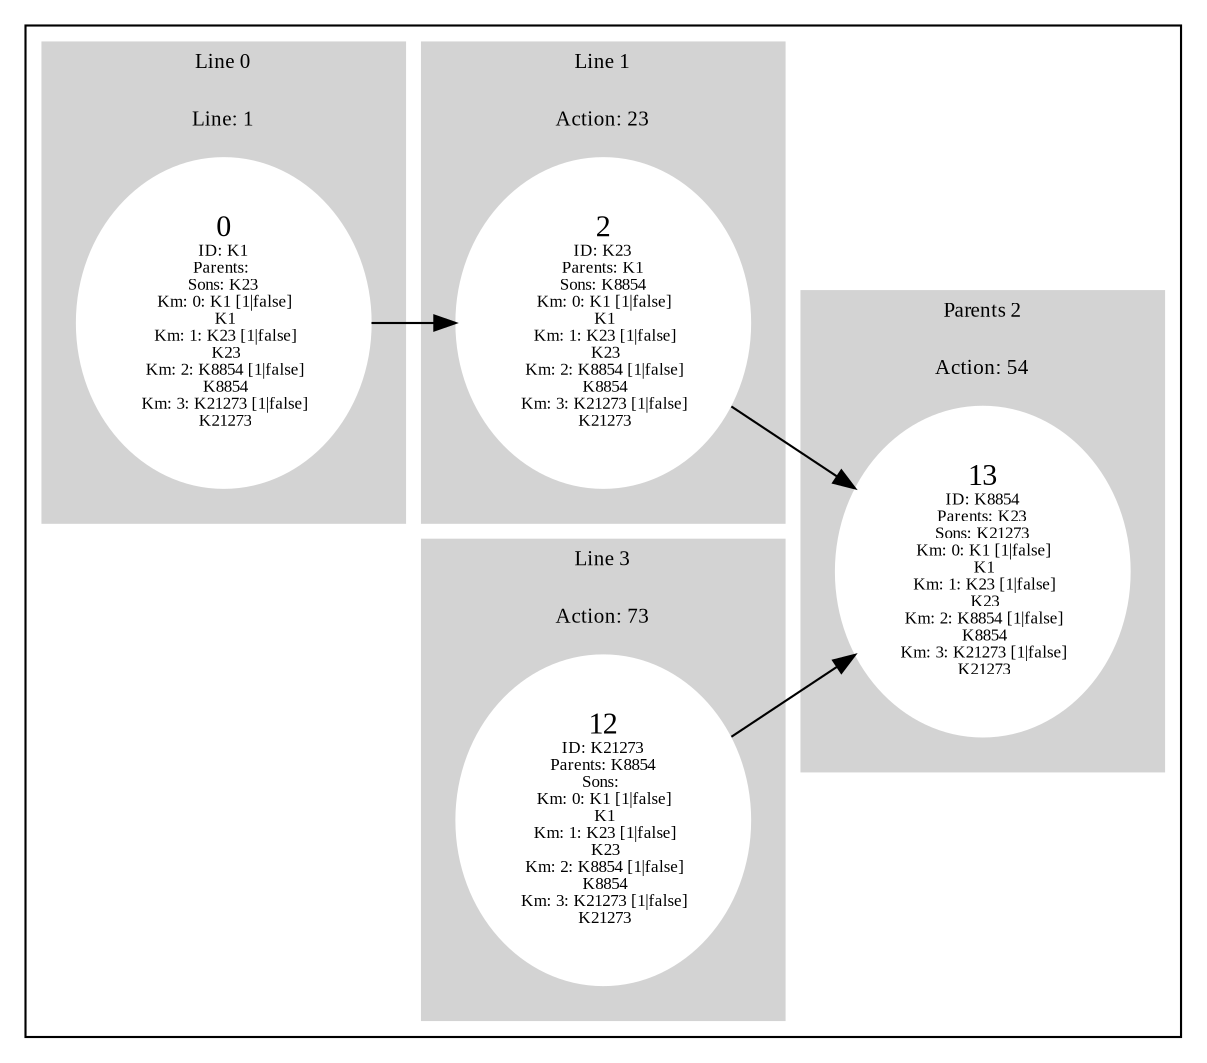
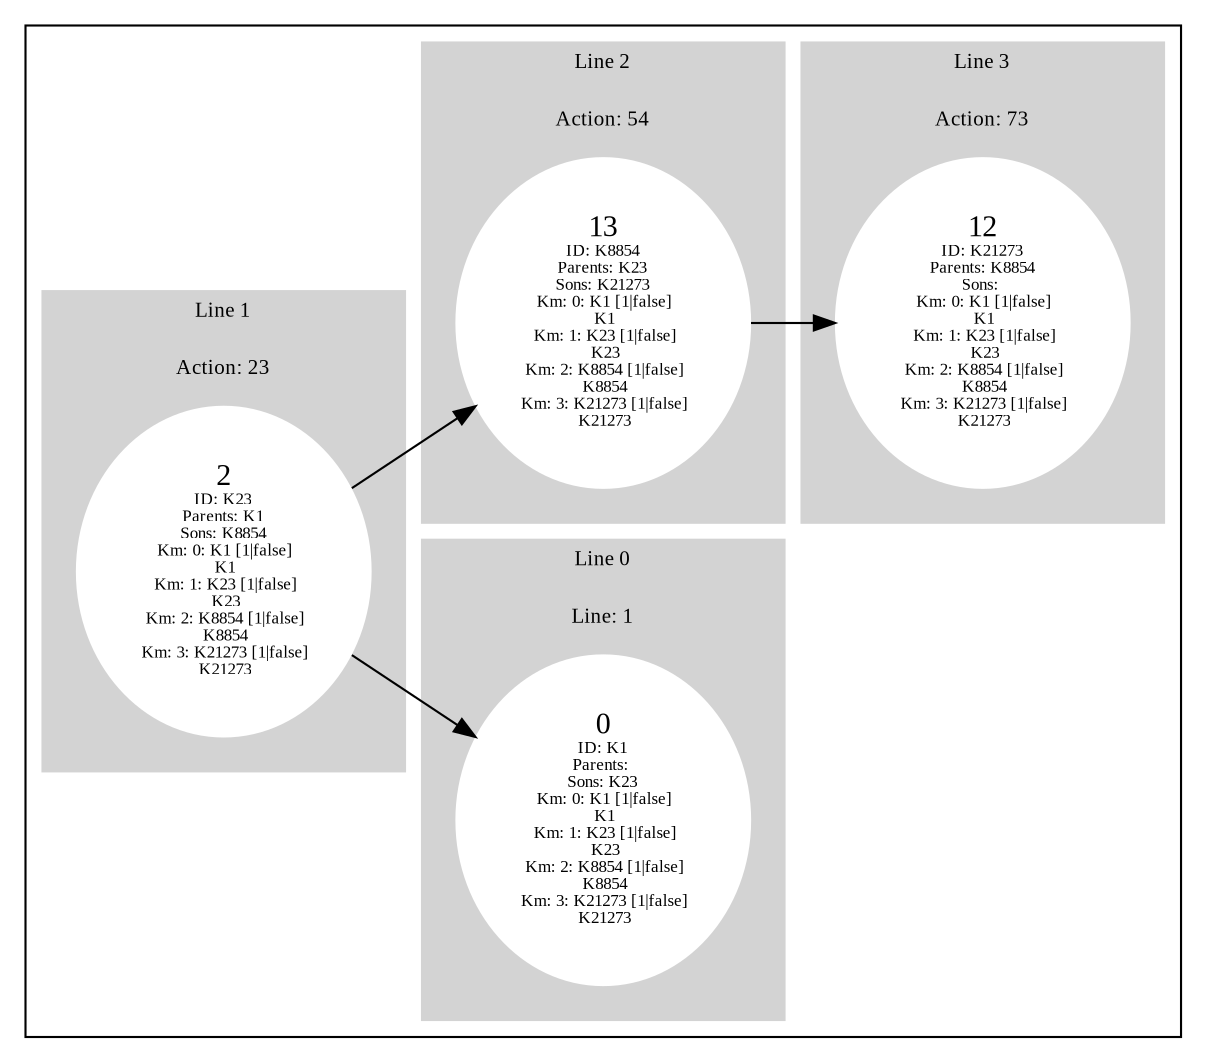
(983, 311) -> (603, 63)
(403, 323) -> (405, 690)
(784, 702) -> (782, 323)
